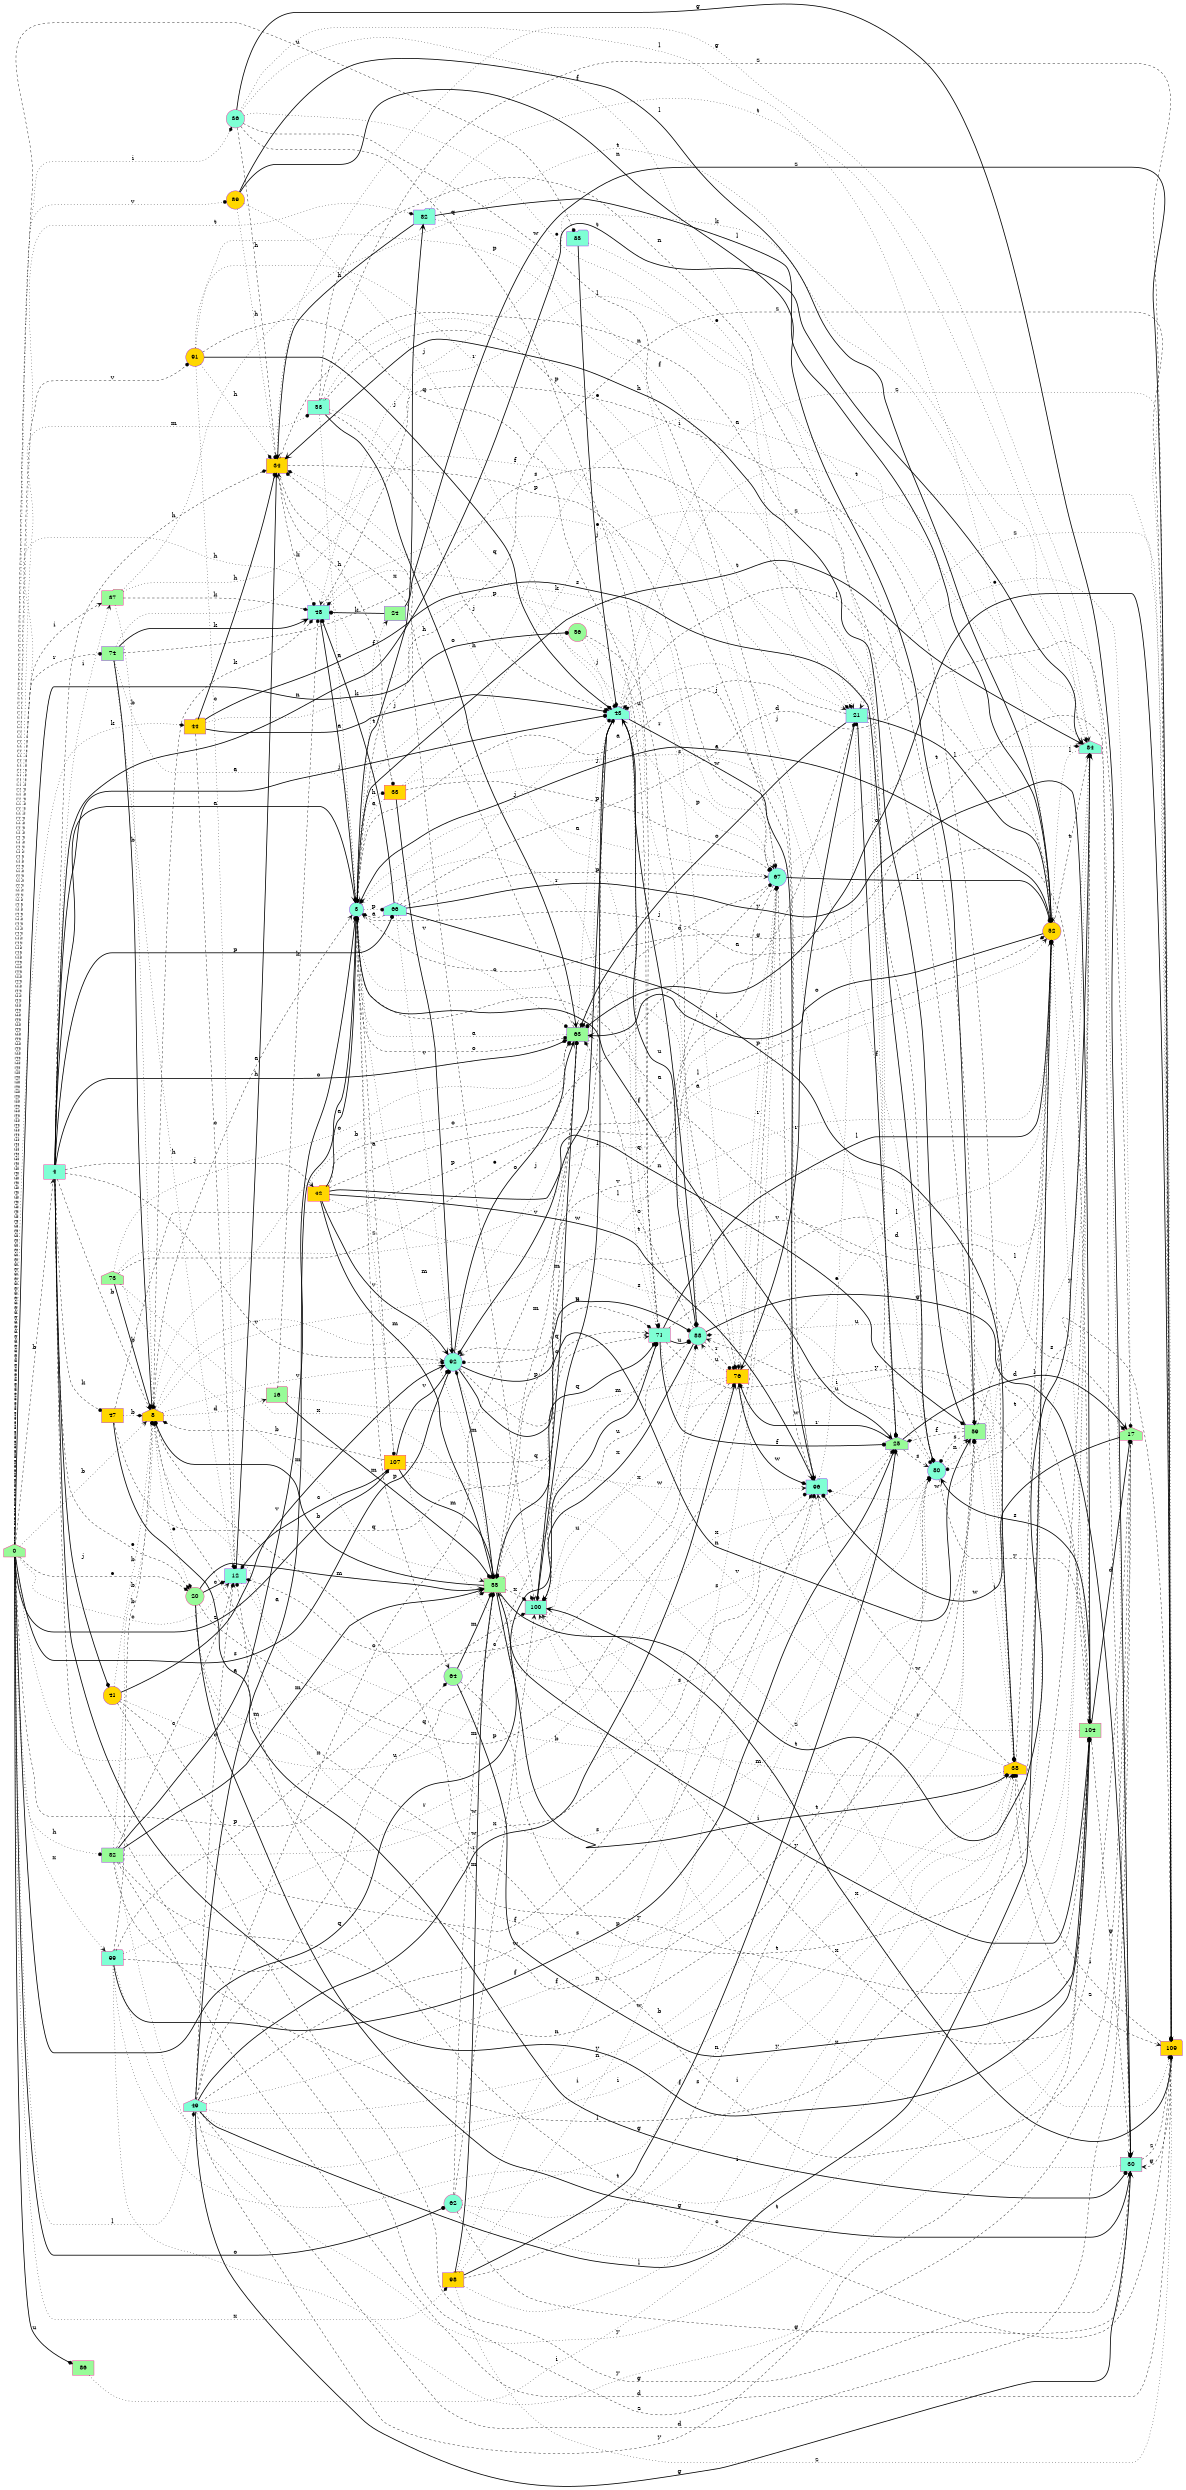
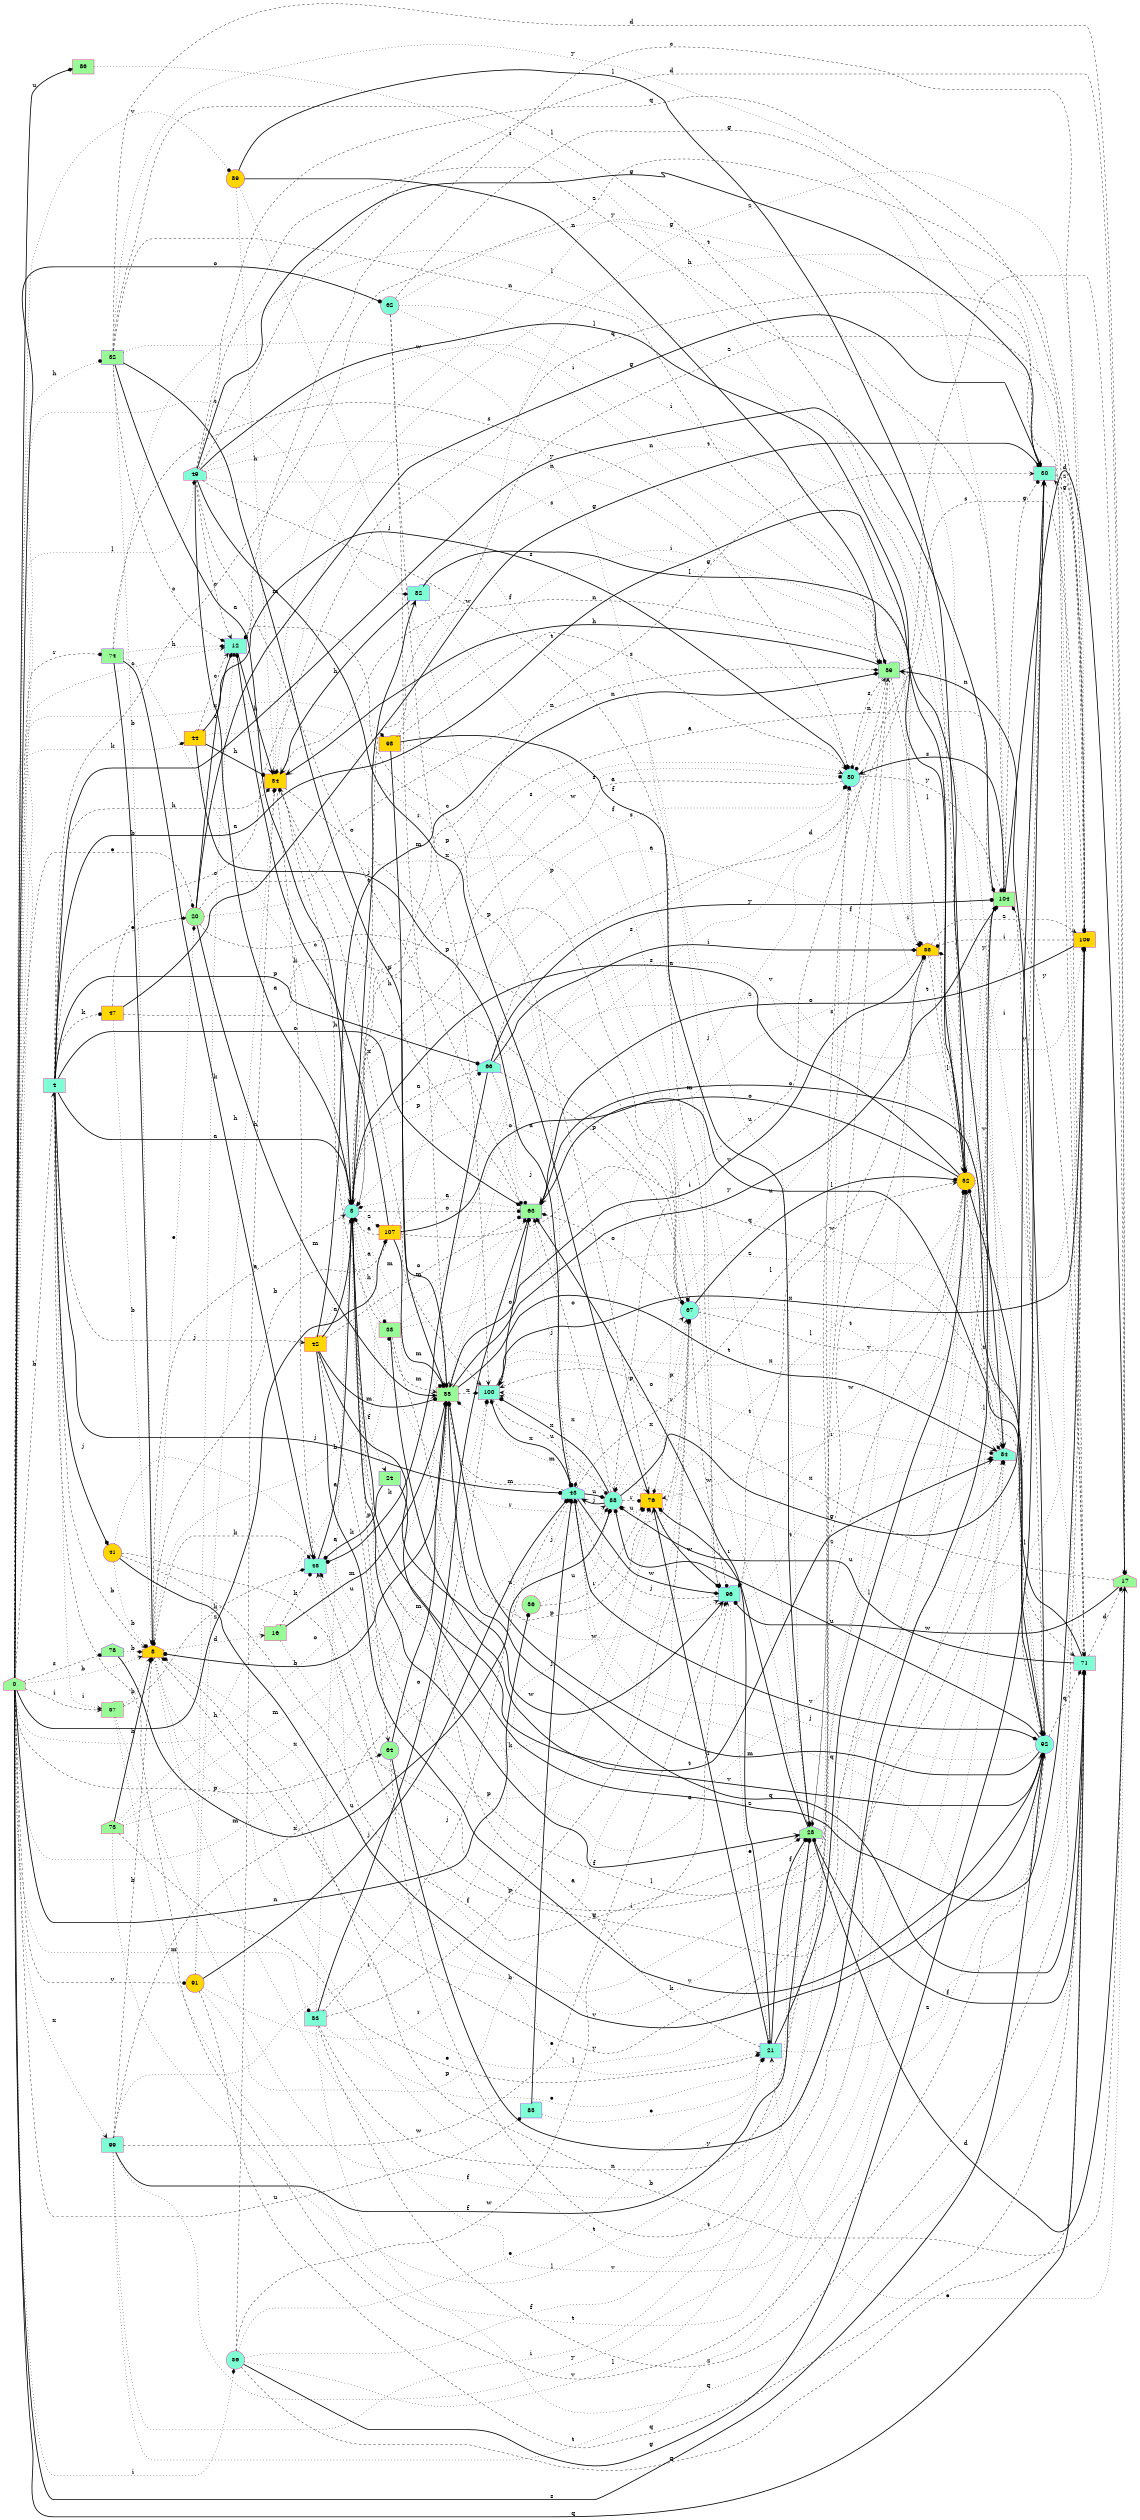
(395, 792) -> (390, 1330)
(547, 1310) -> (407, 1381)
none -> (112, 1651)
